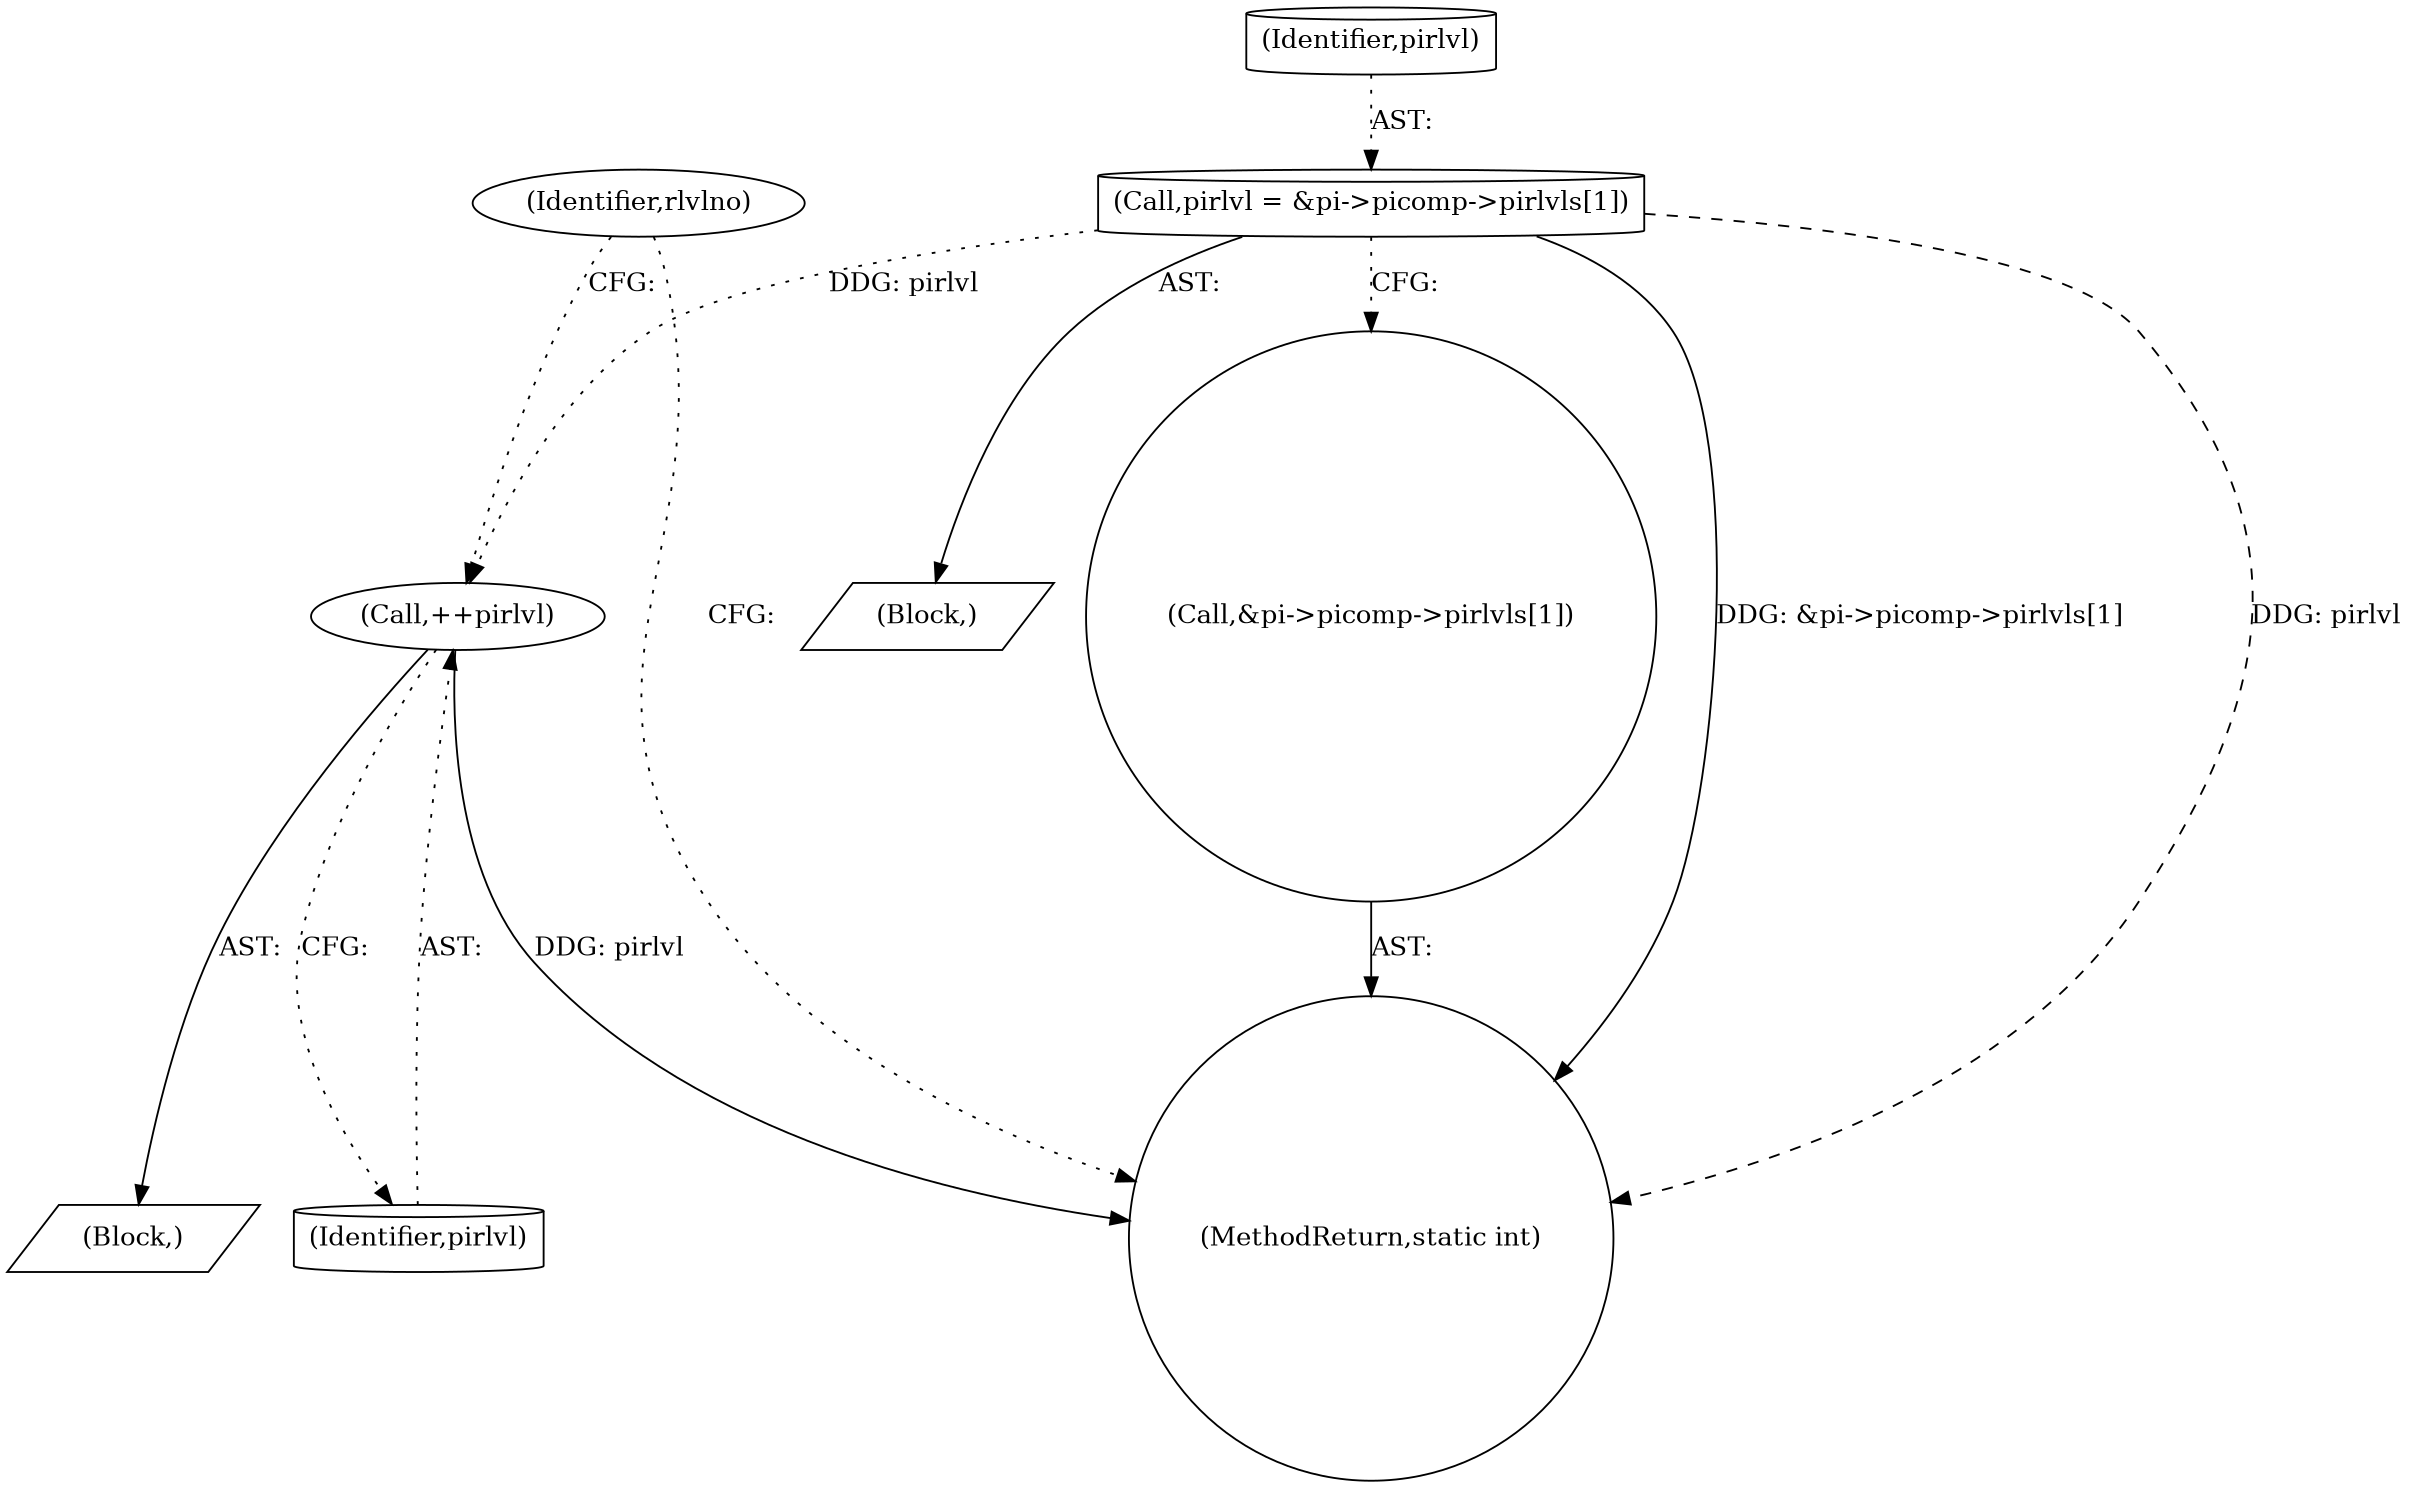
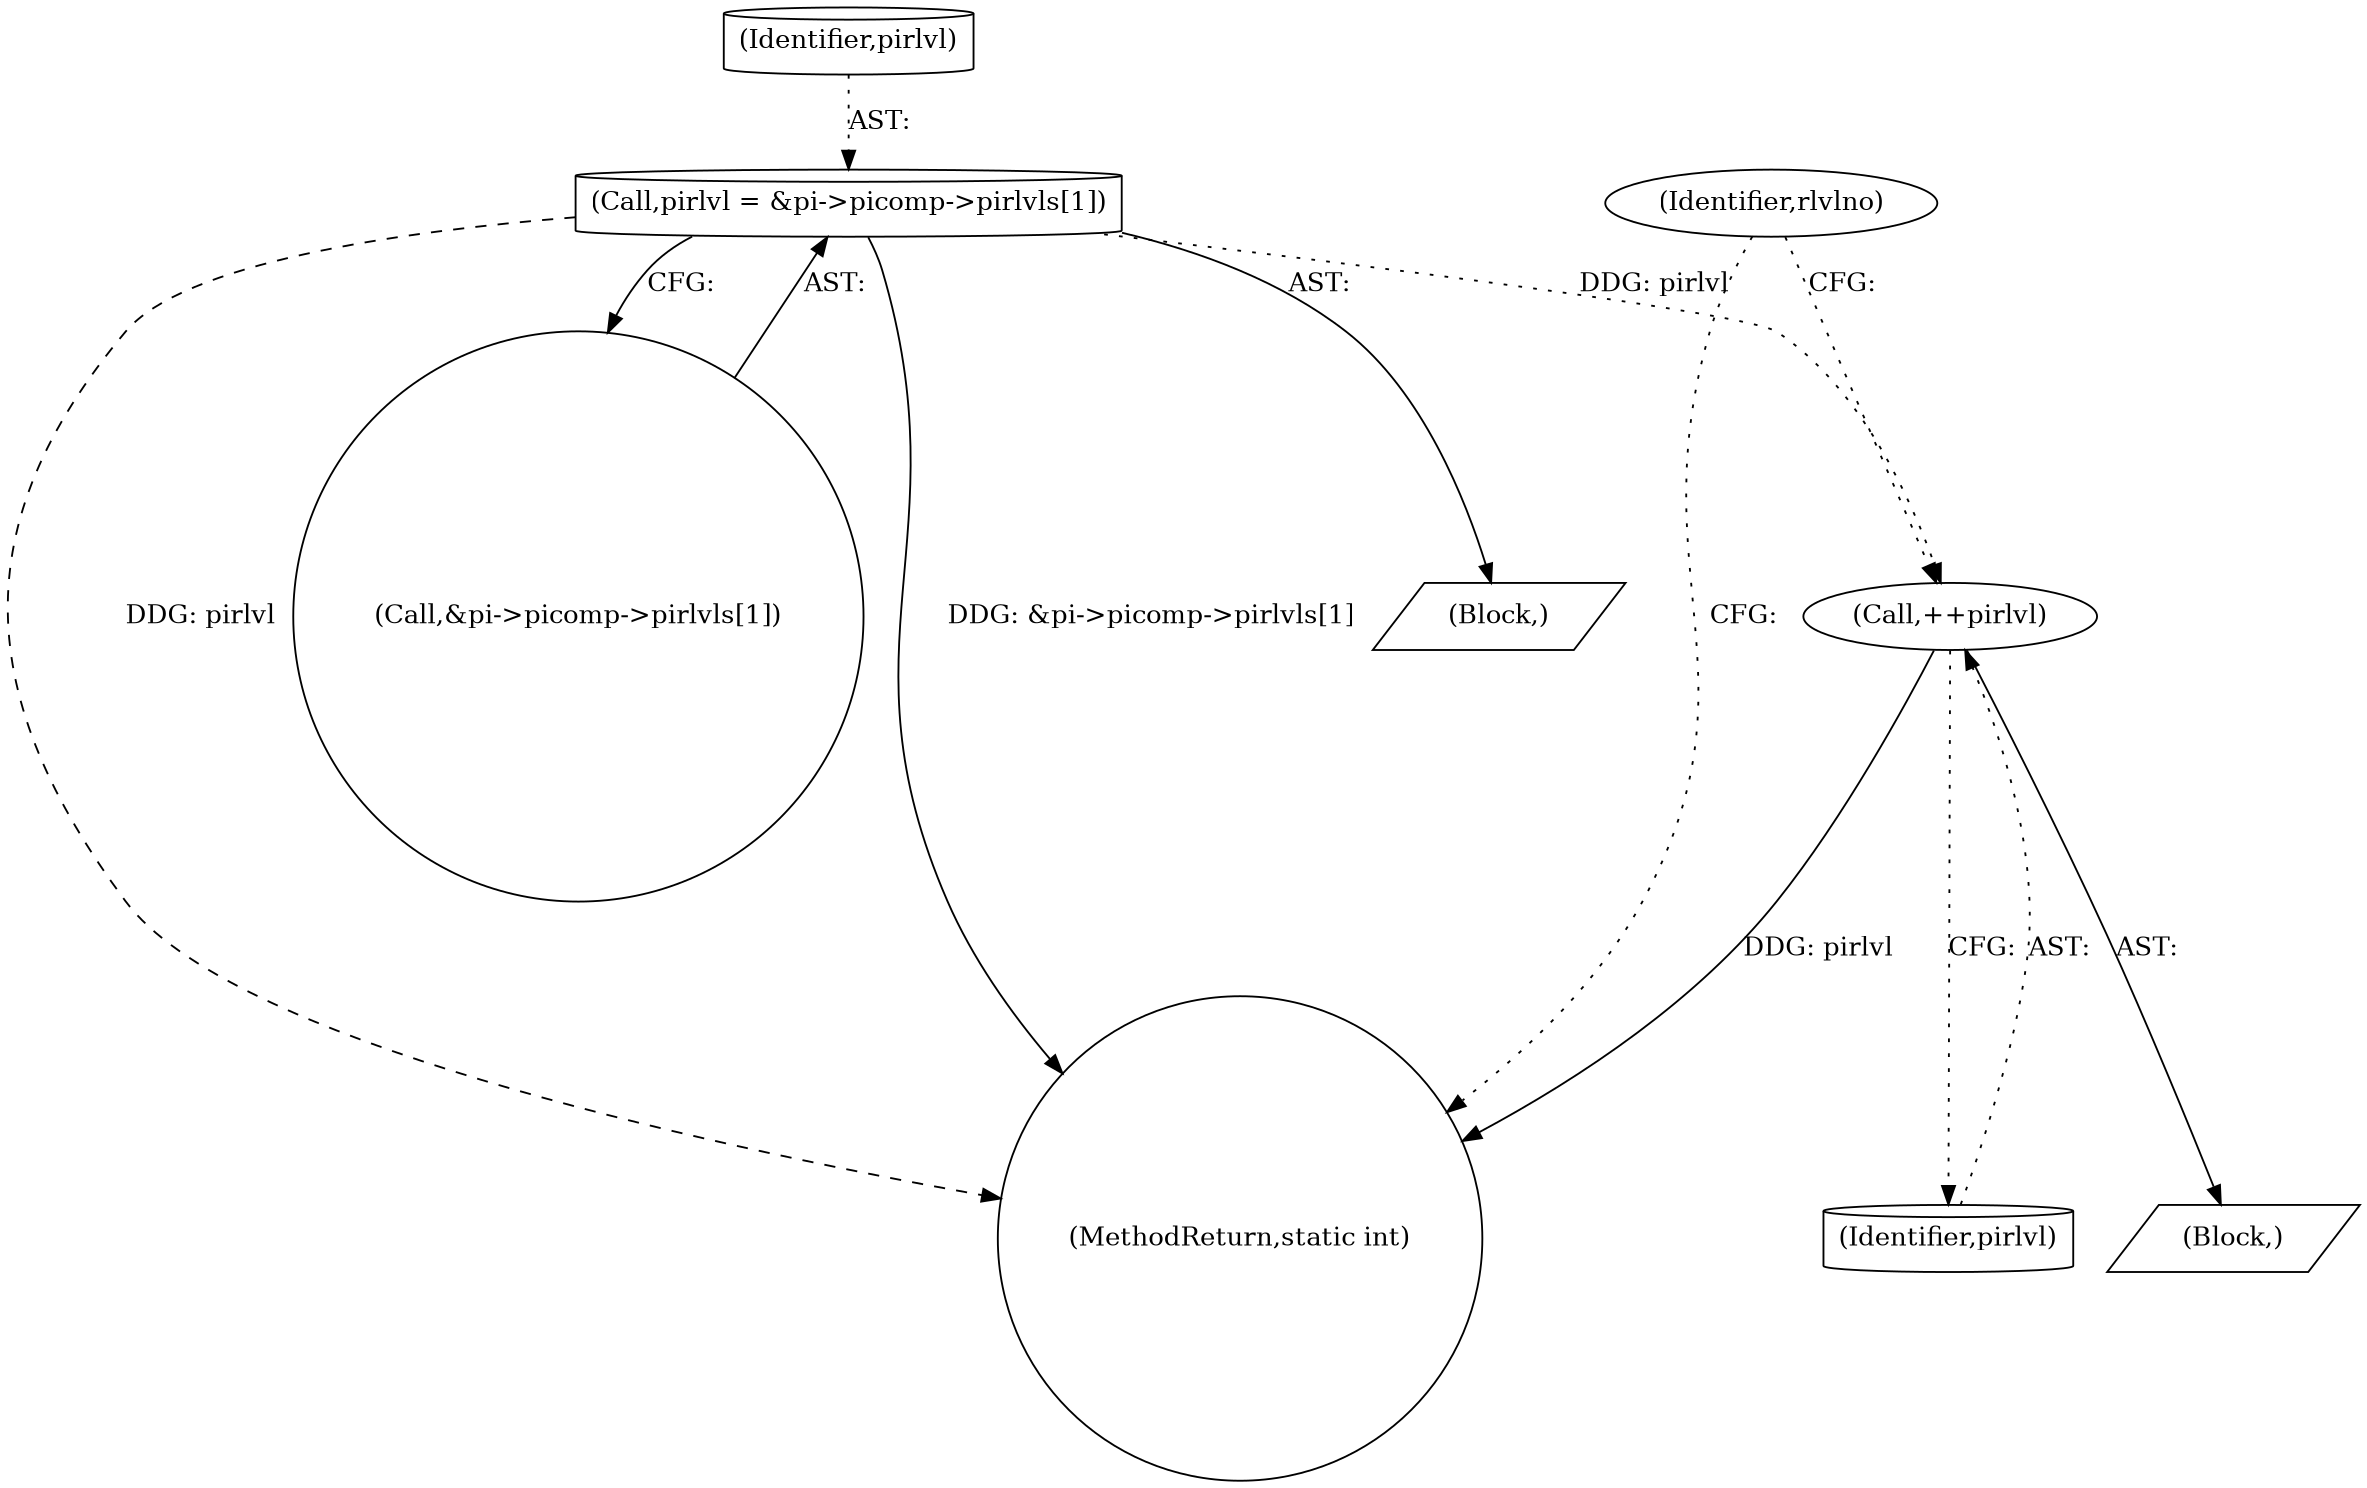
(1371, 275) -> (648, 270)
(1371, 939) -> (776, 316)
